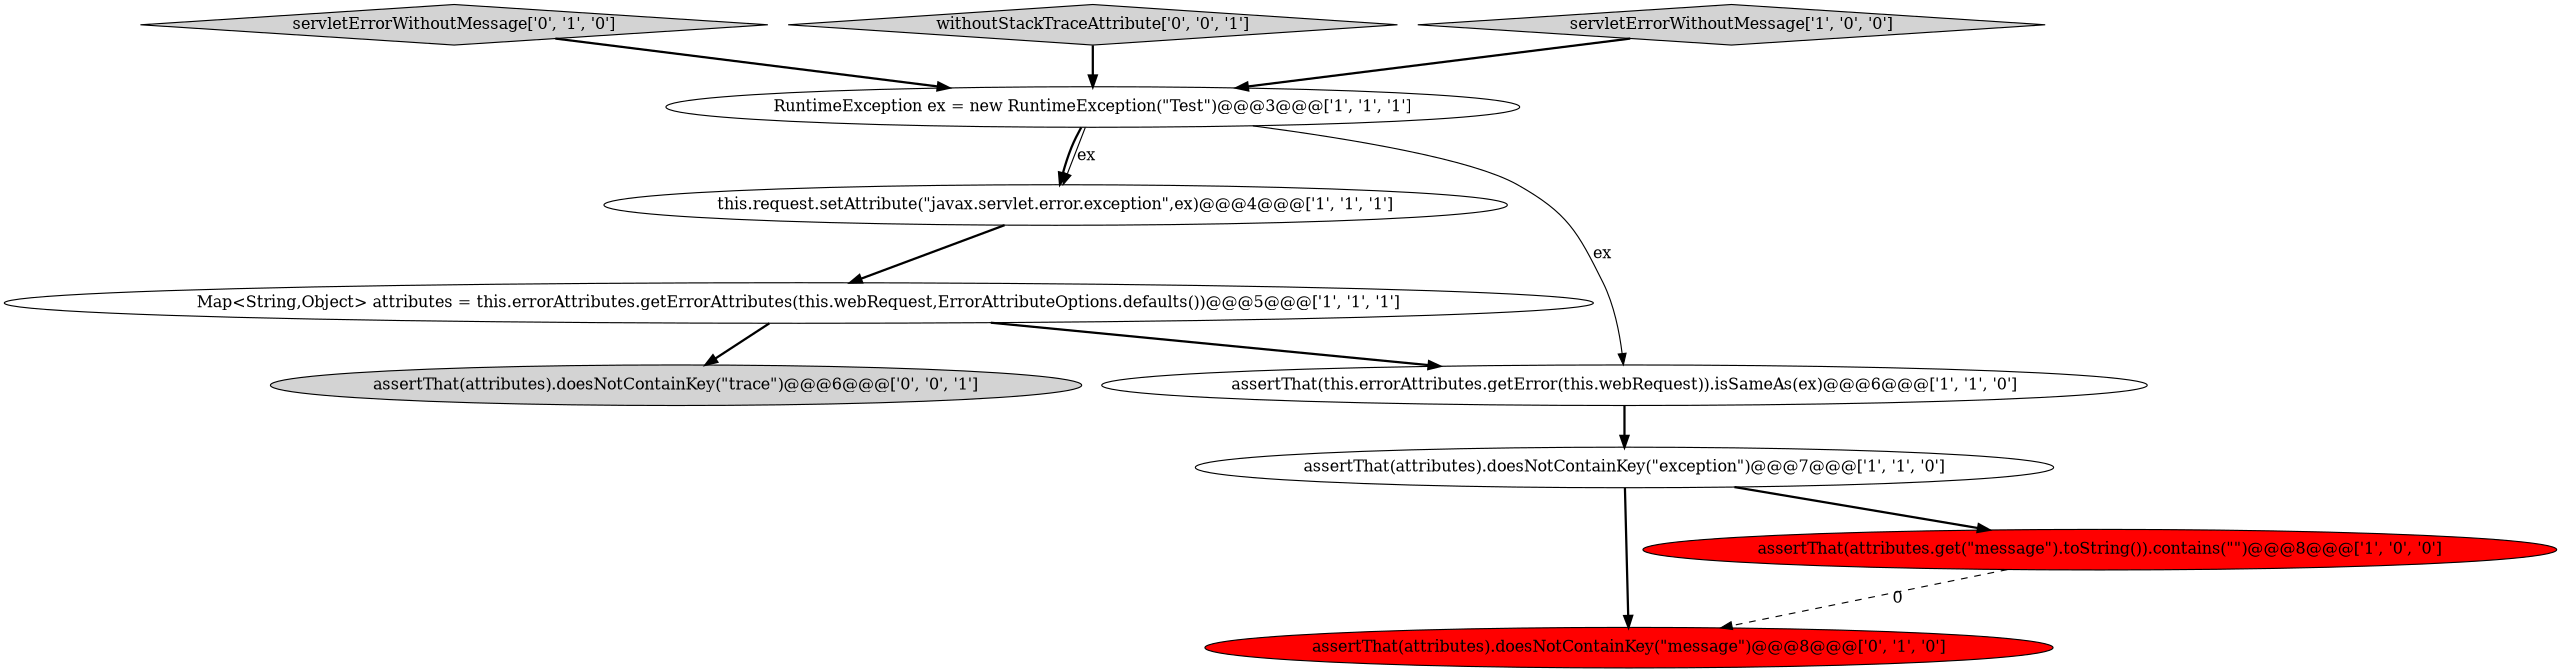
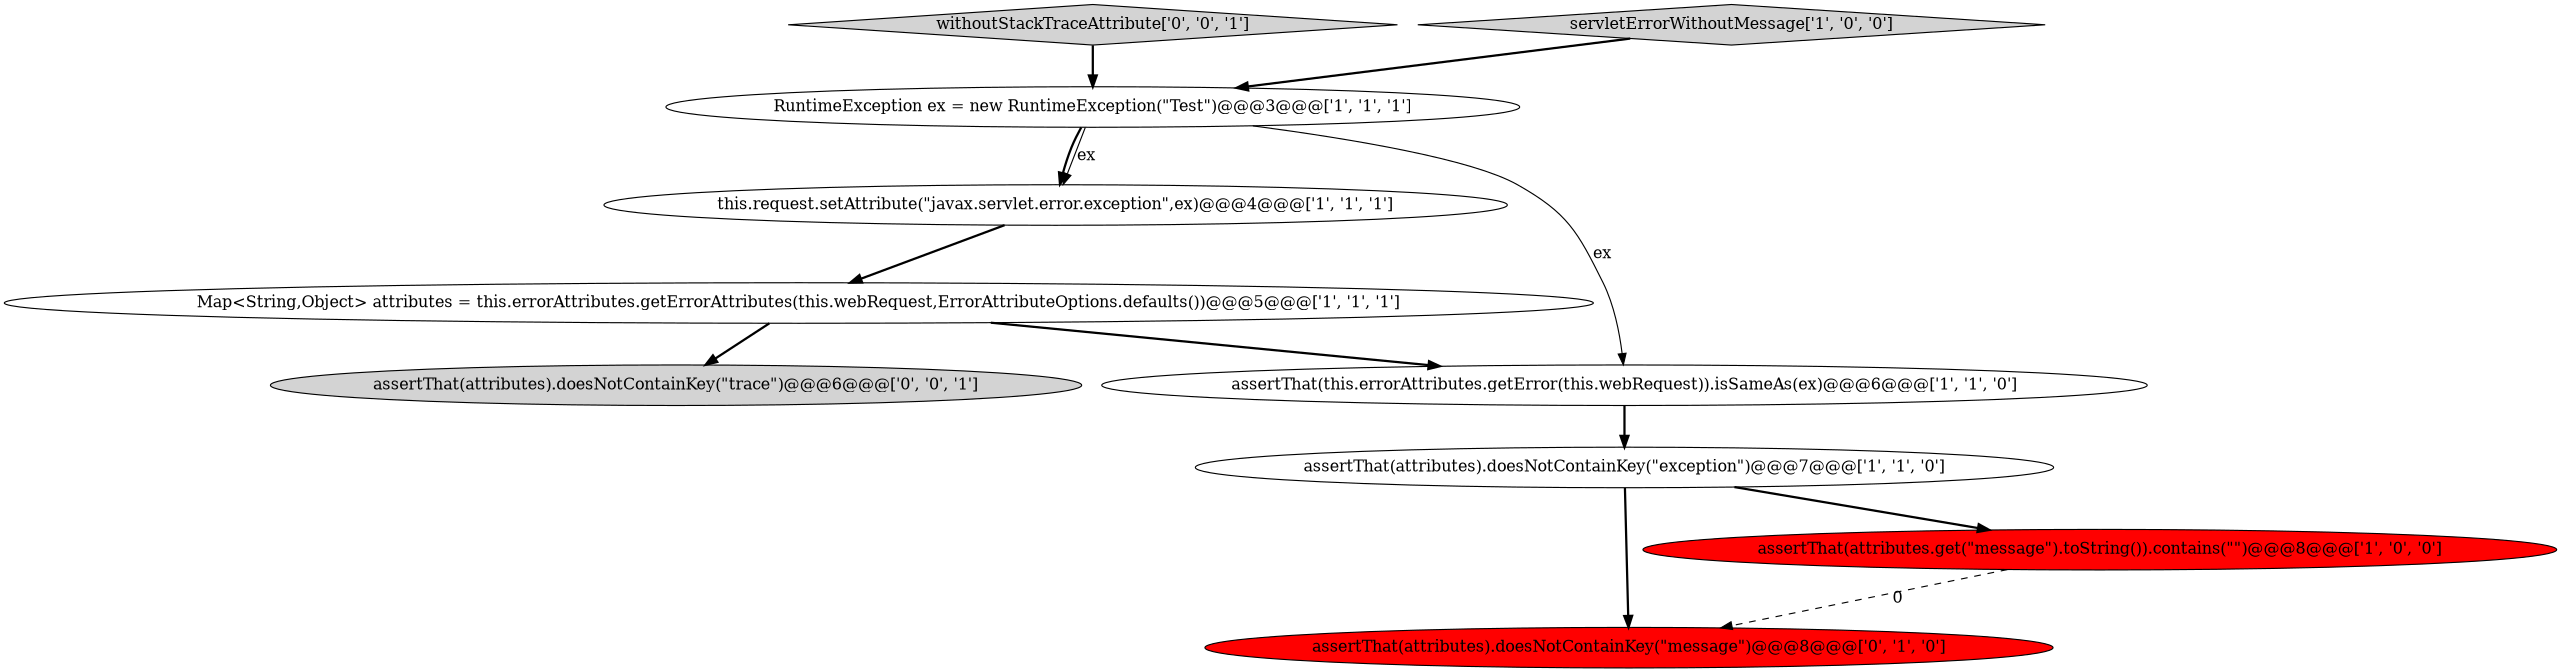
(454, 25) -> none
